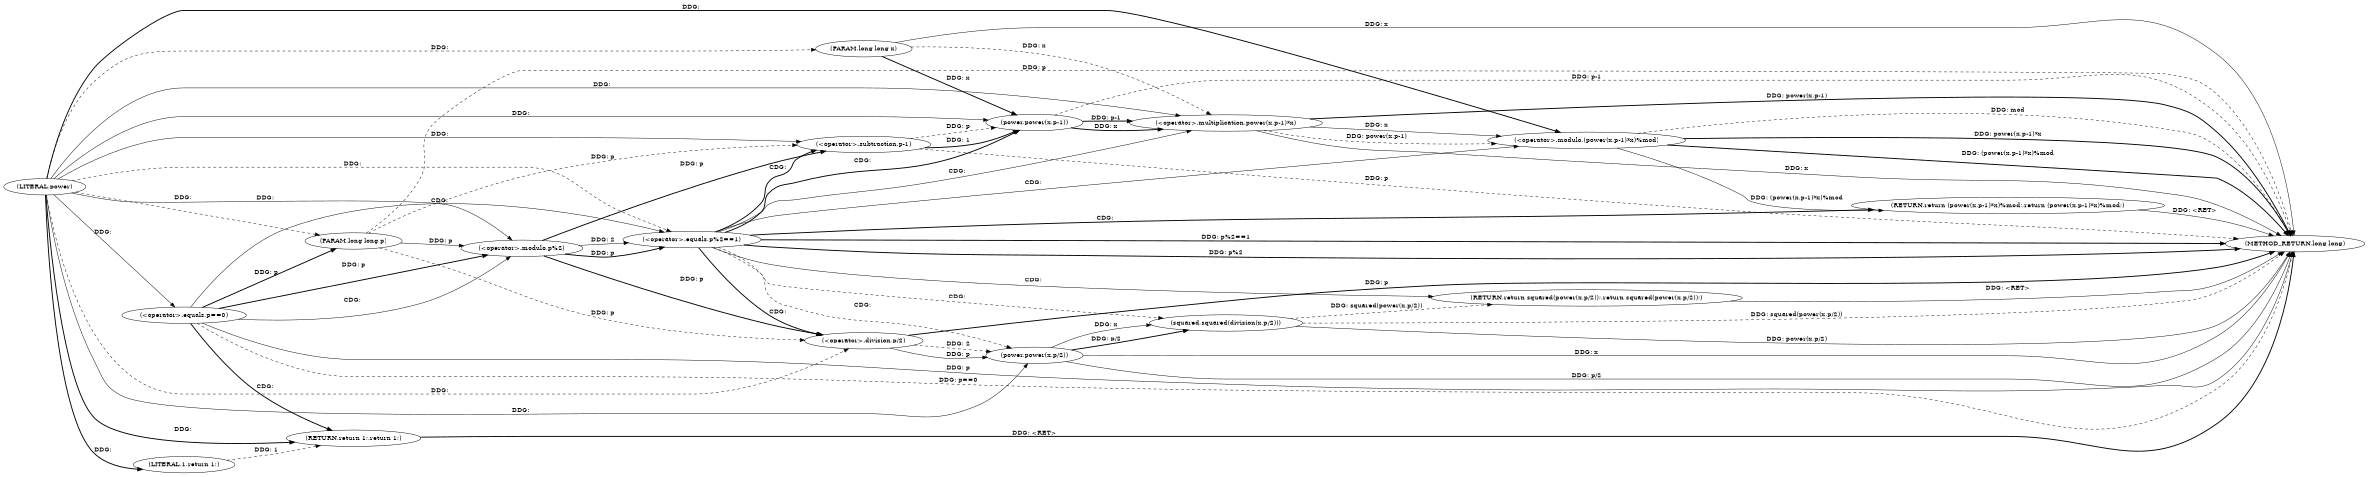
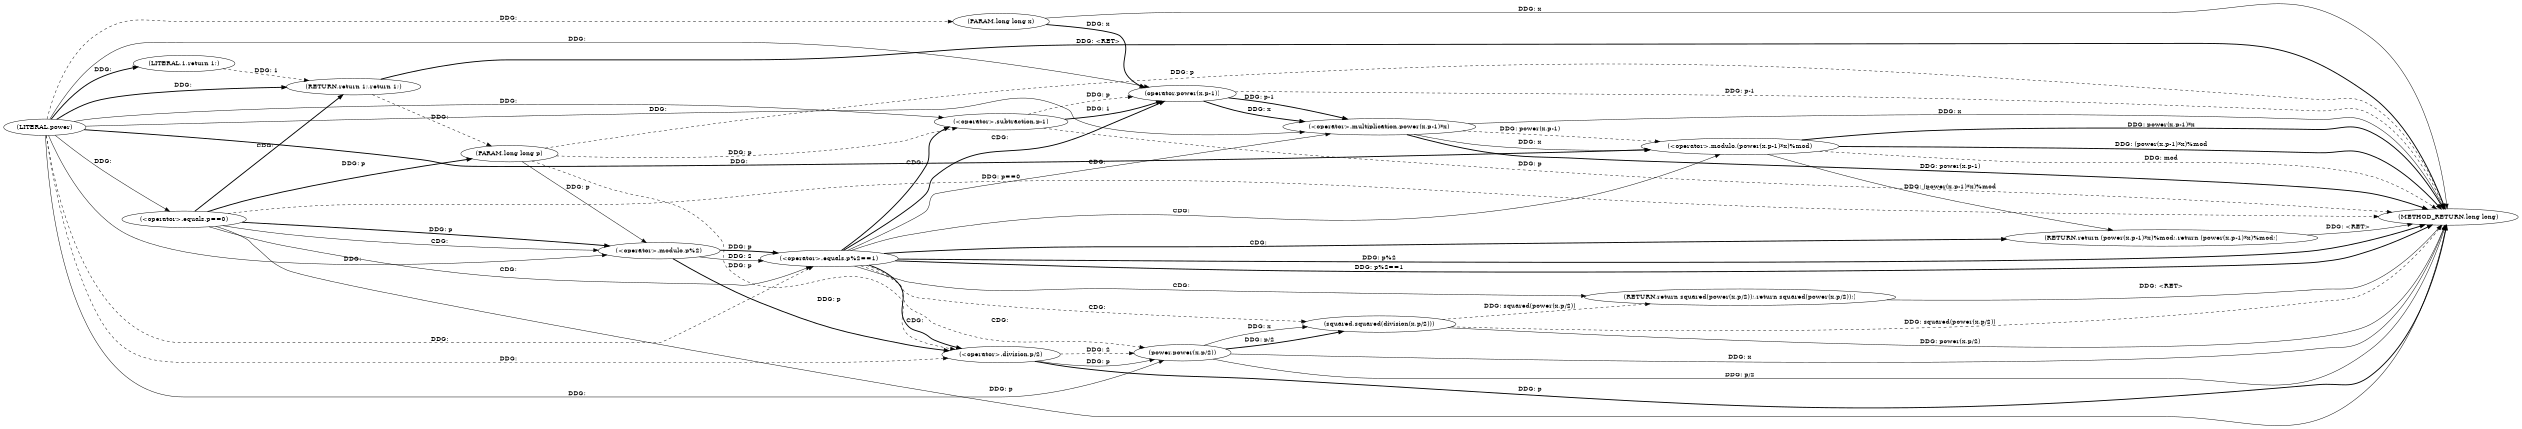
(1064, 58) -> none
(1034, 123) -> (1182, 94)
(680, 191) -> none
(196, 213) -> (432, 121)
